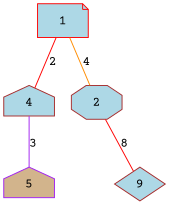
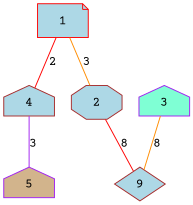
(87, 61) -> (87, 61)
none -> (164, 102)
